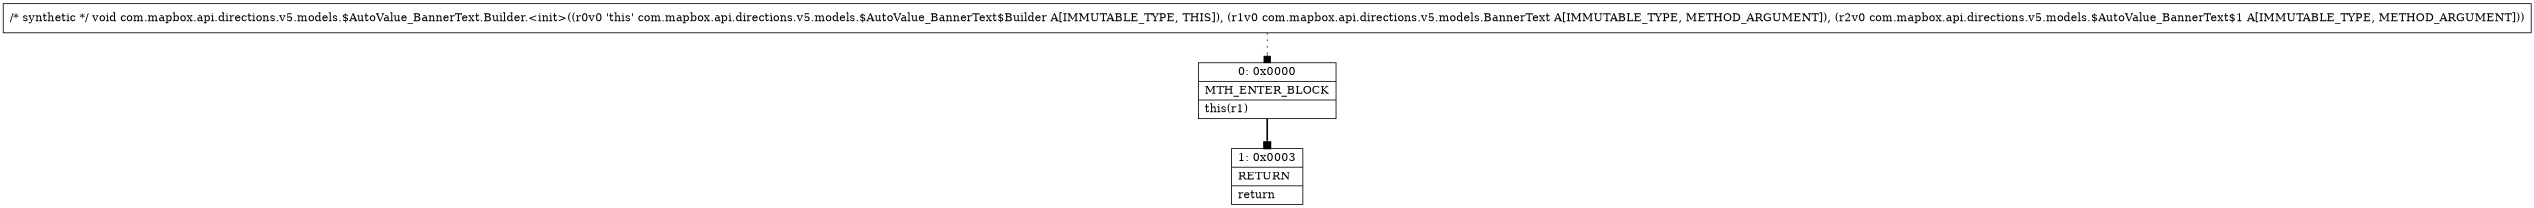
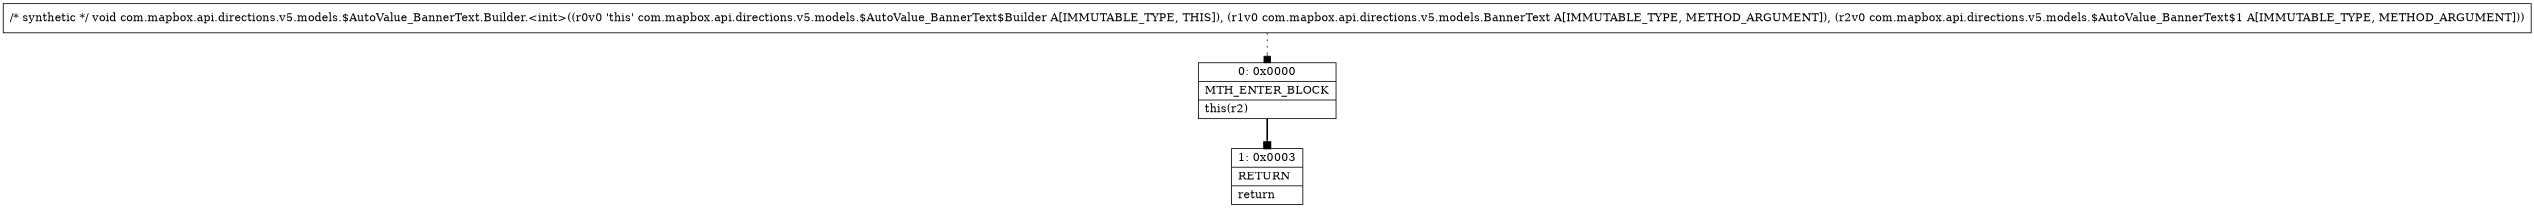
(1227, 109) -> (1227, 109)
